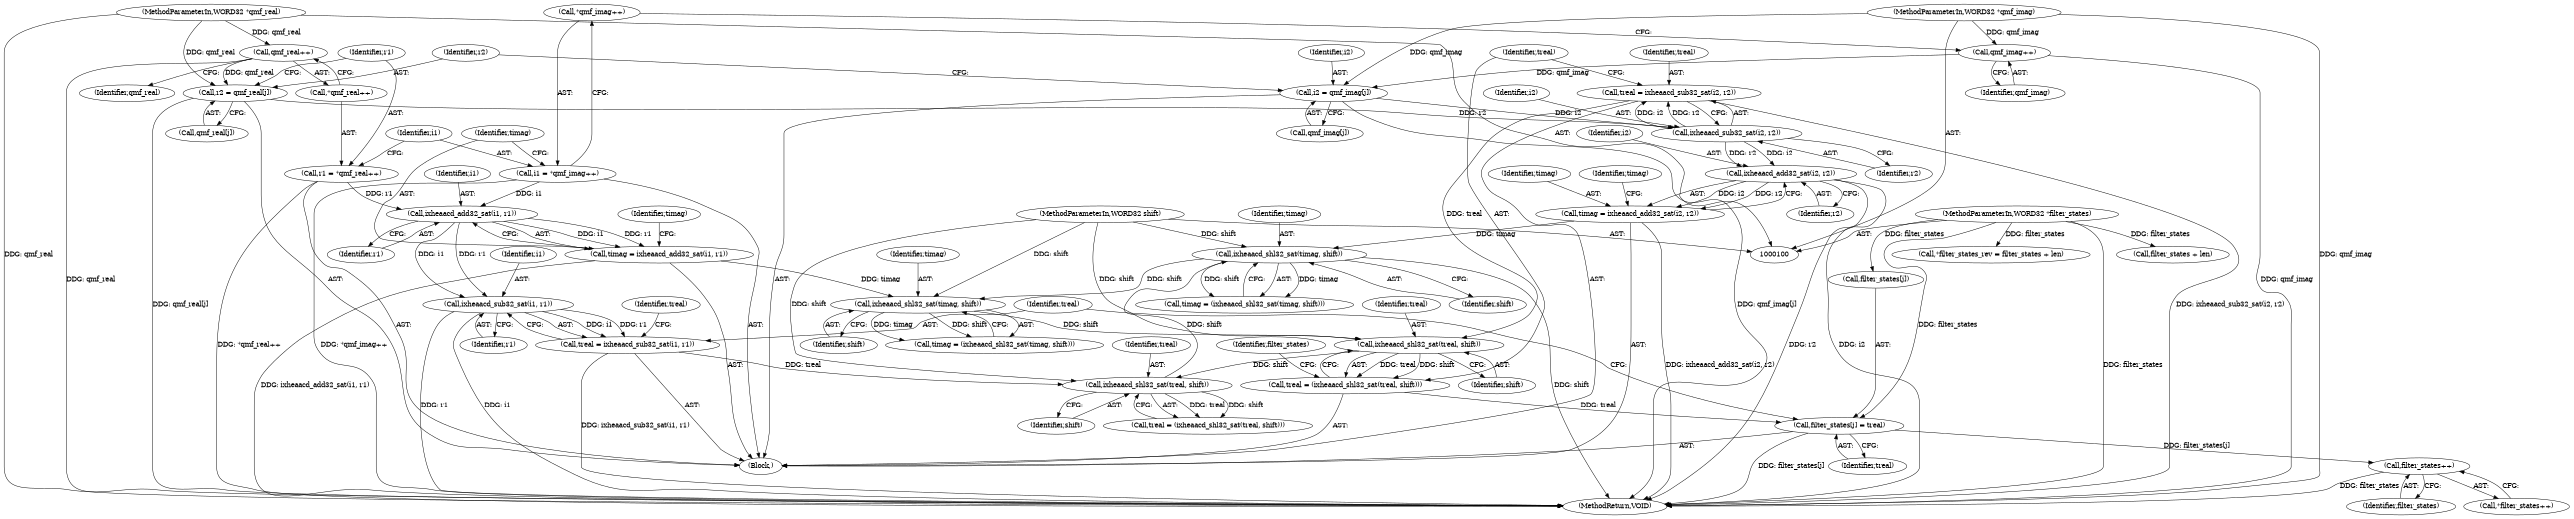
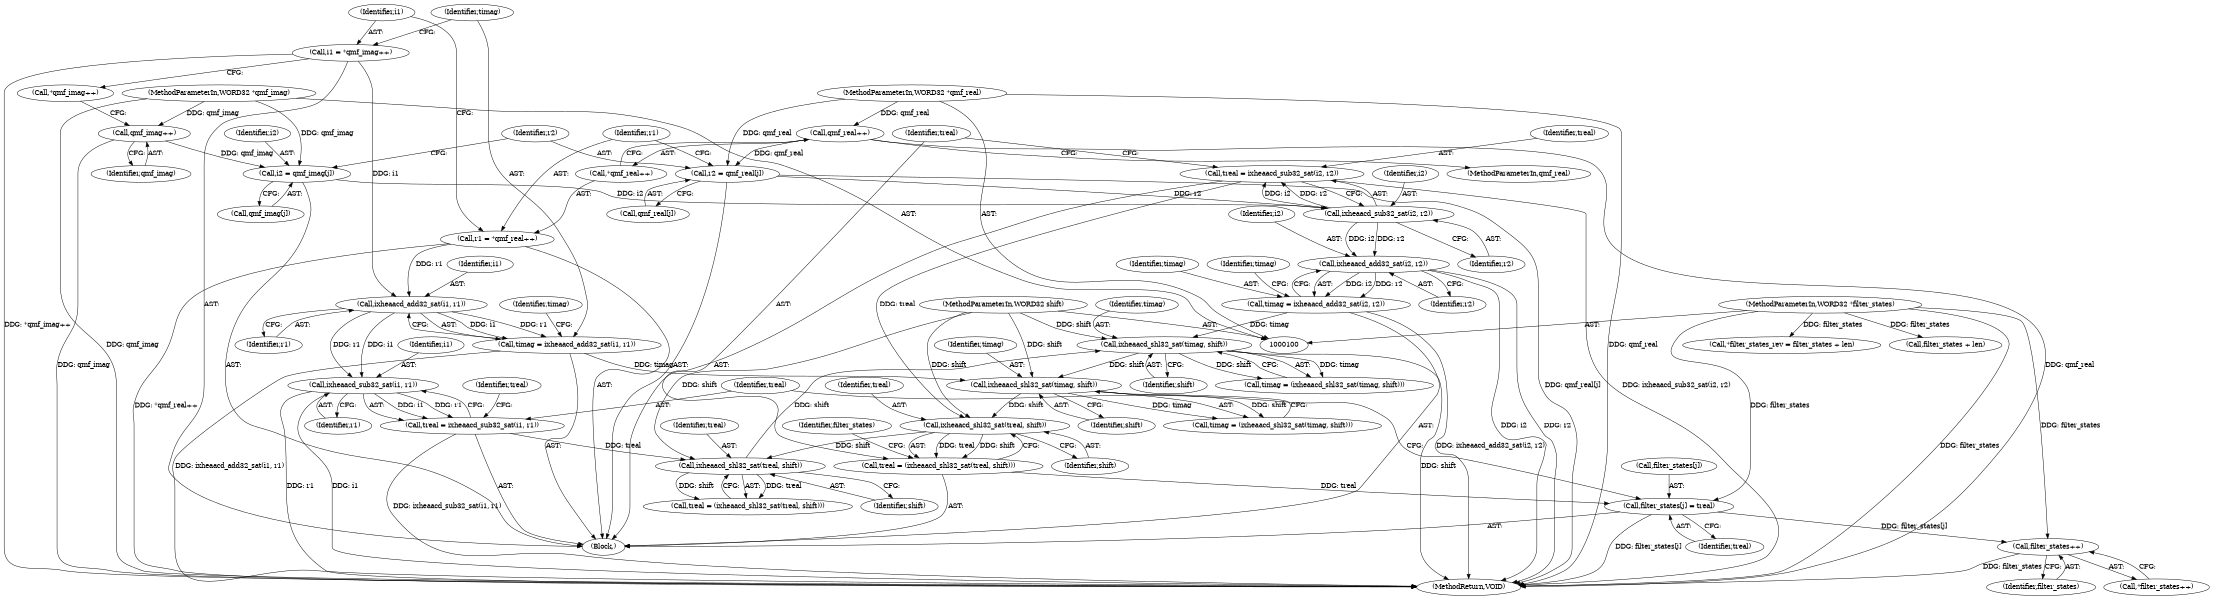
(558, 87) -> none
(127, 93) -> (1519, 174)
(1735, 215) -> none
(1889, 229) -> (2035, 373)
